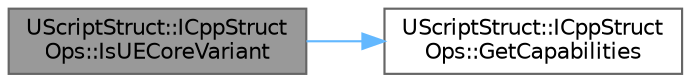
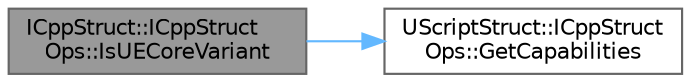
(157, 41) -> (157, 41)
